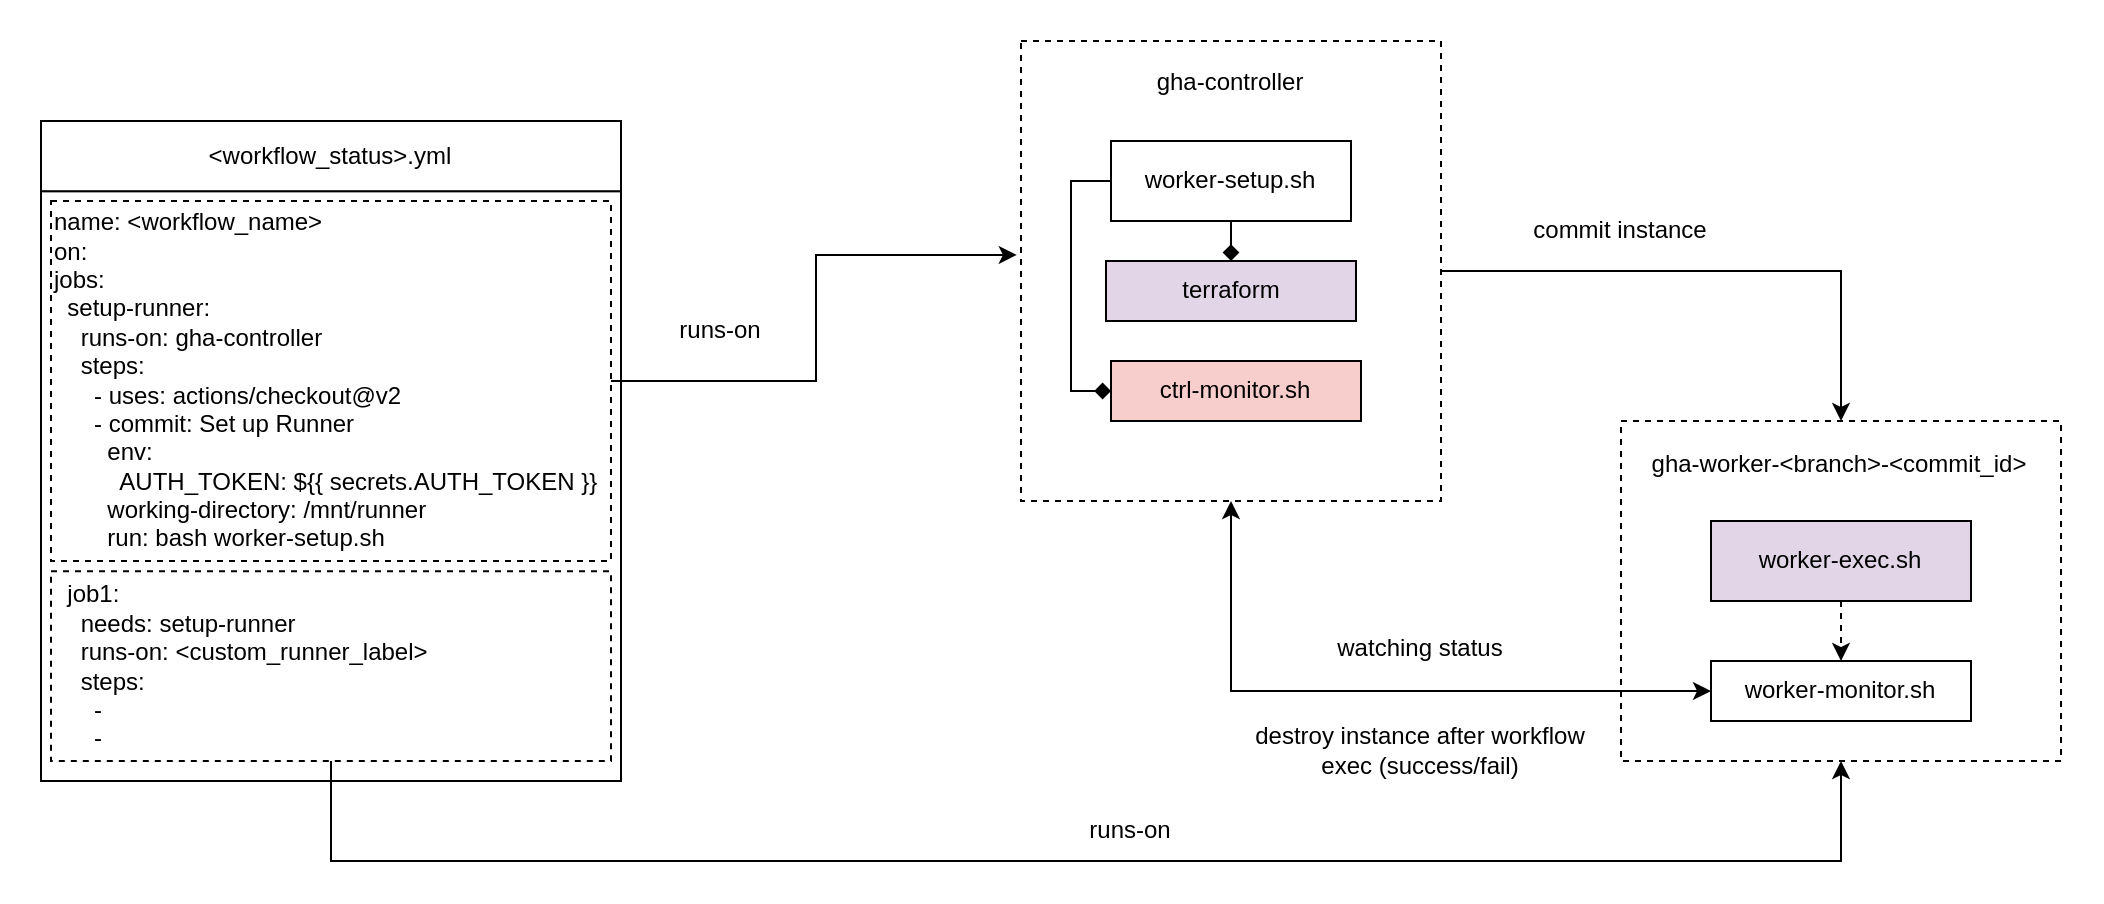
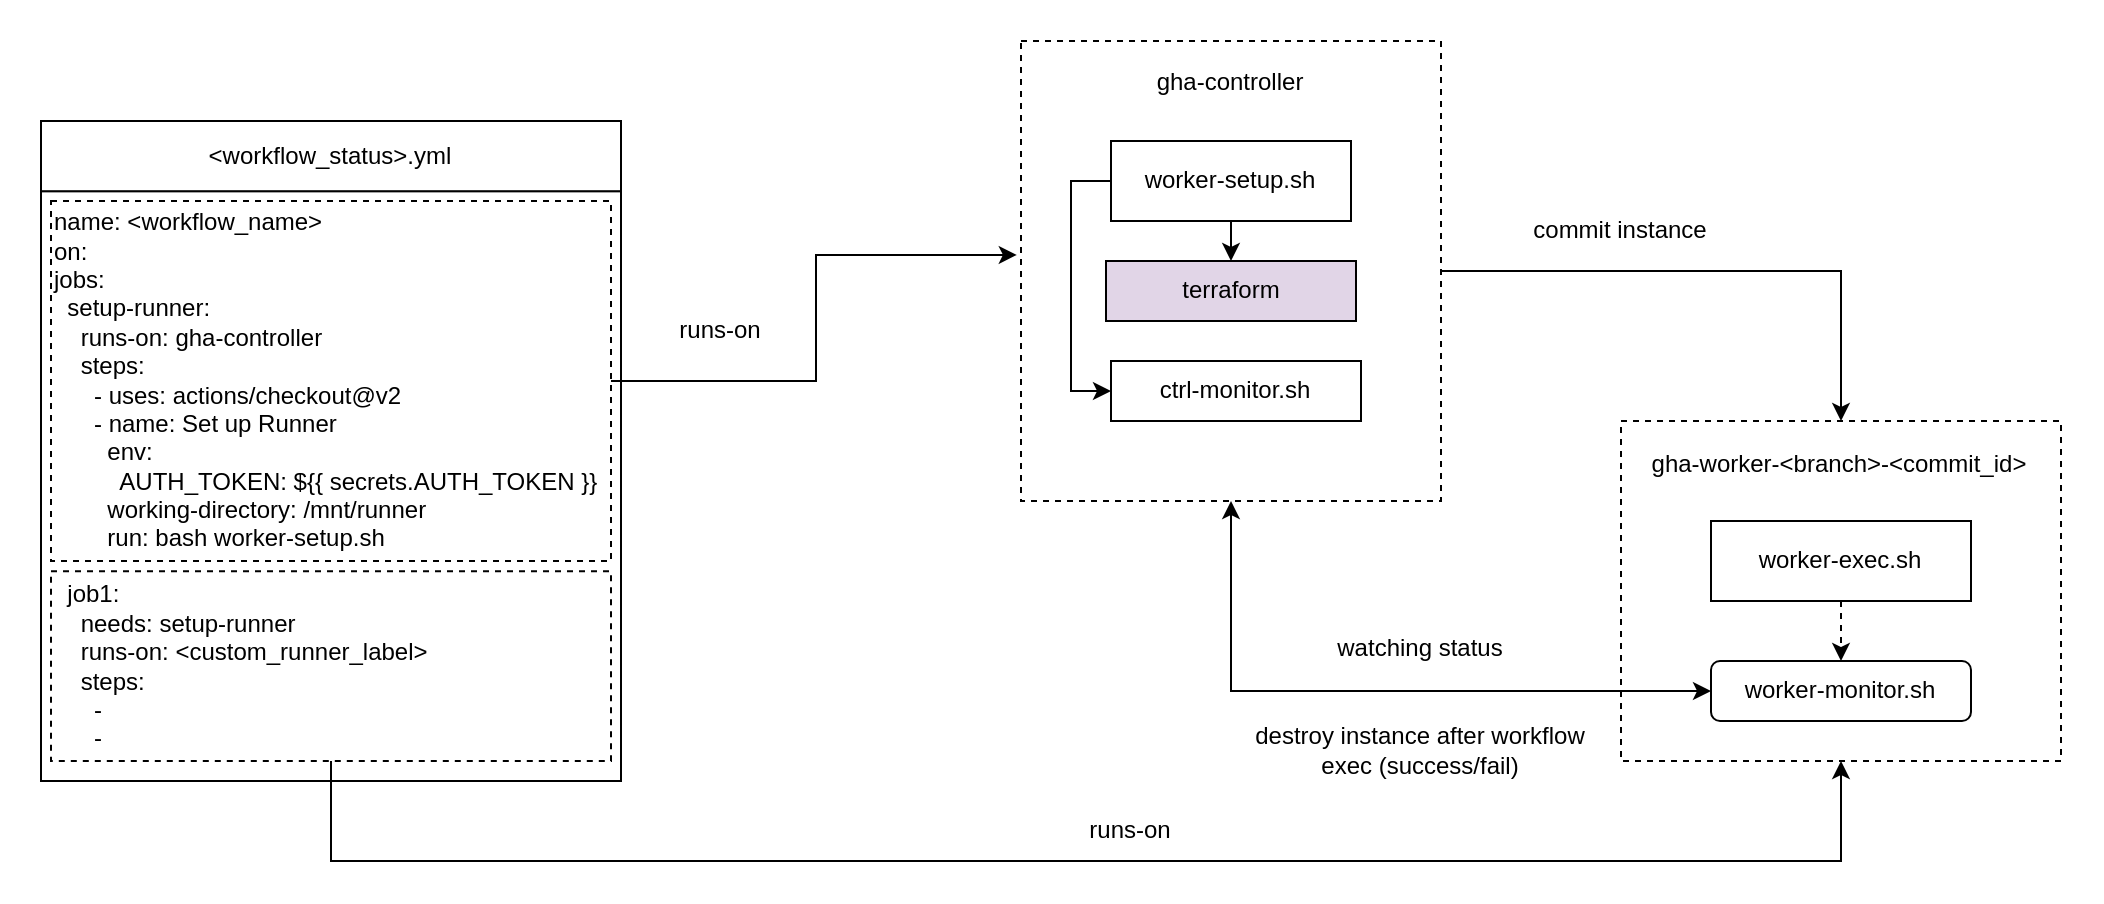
(1231, 245) -> (1231, 246)
(288, 381) -> (288, 381)
(1094, 391) -> (1095, 391)
(1236, 391) -> (1236, 391)
(1841, 561) -> (1841, 561)
(1841, 691) -> (1841, 691)
